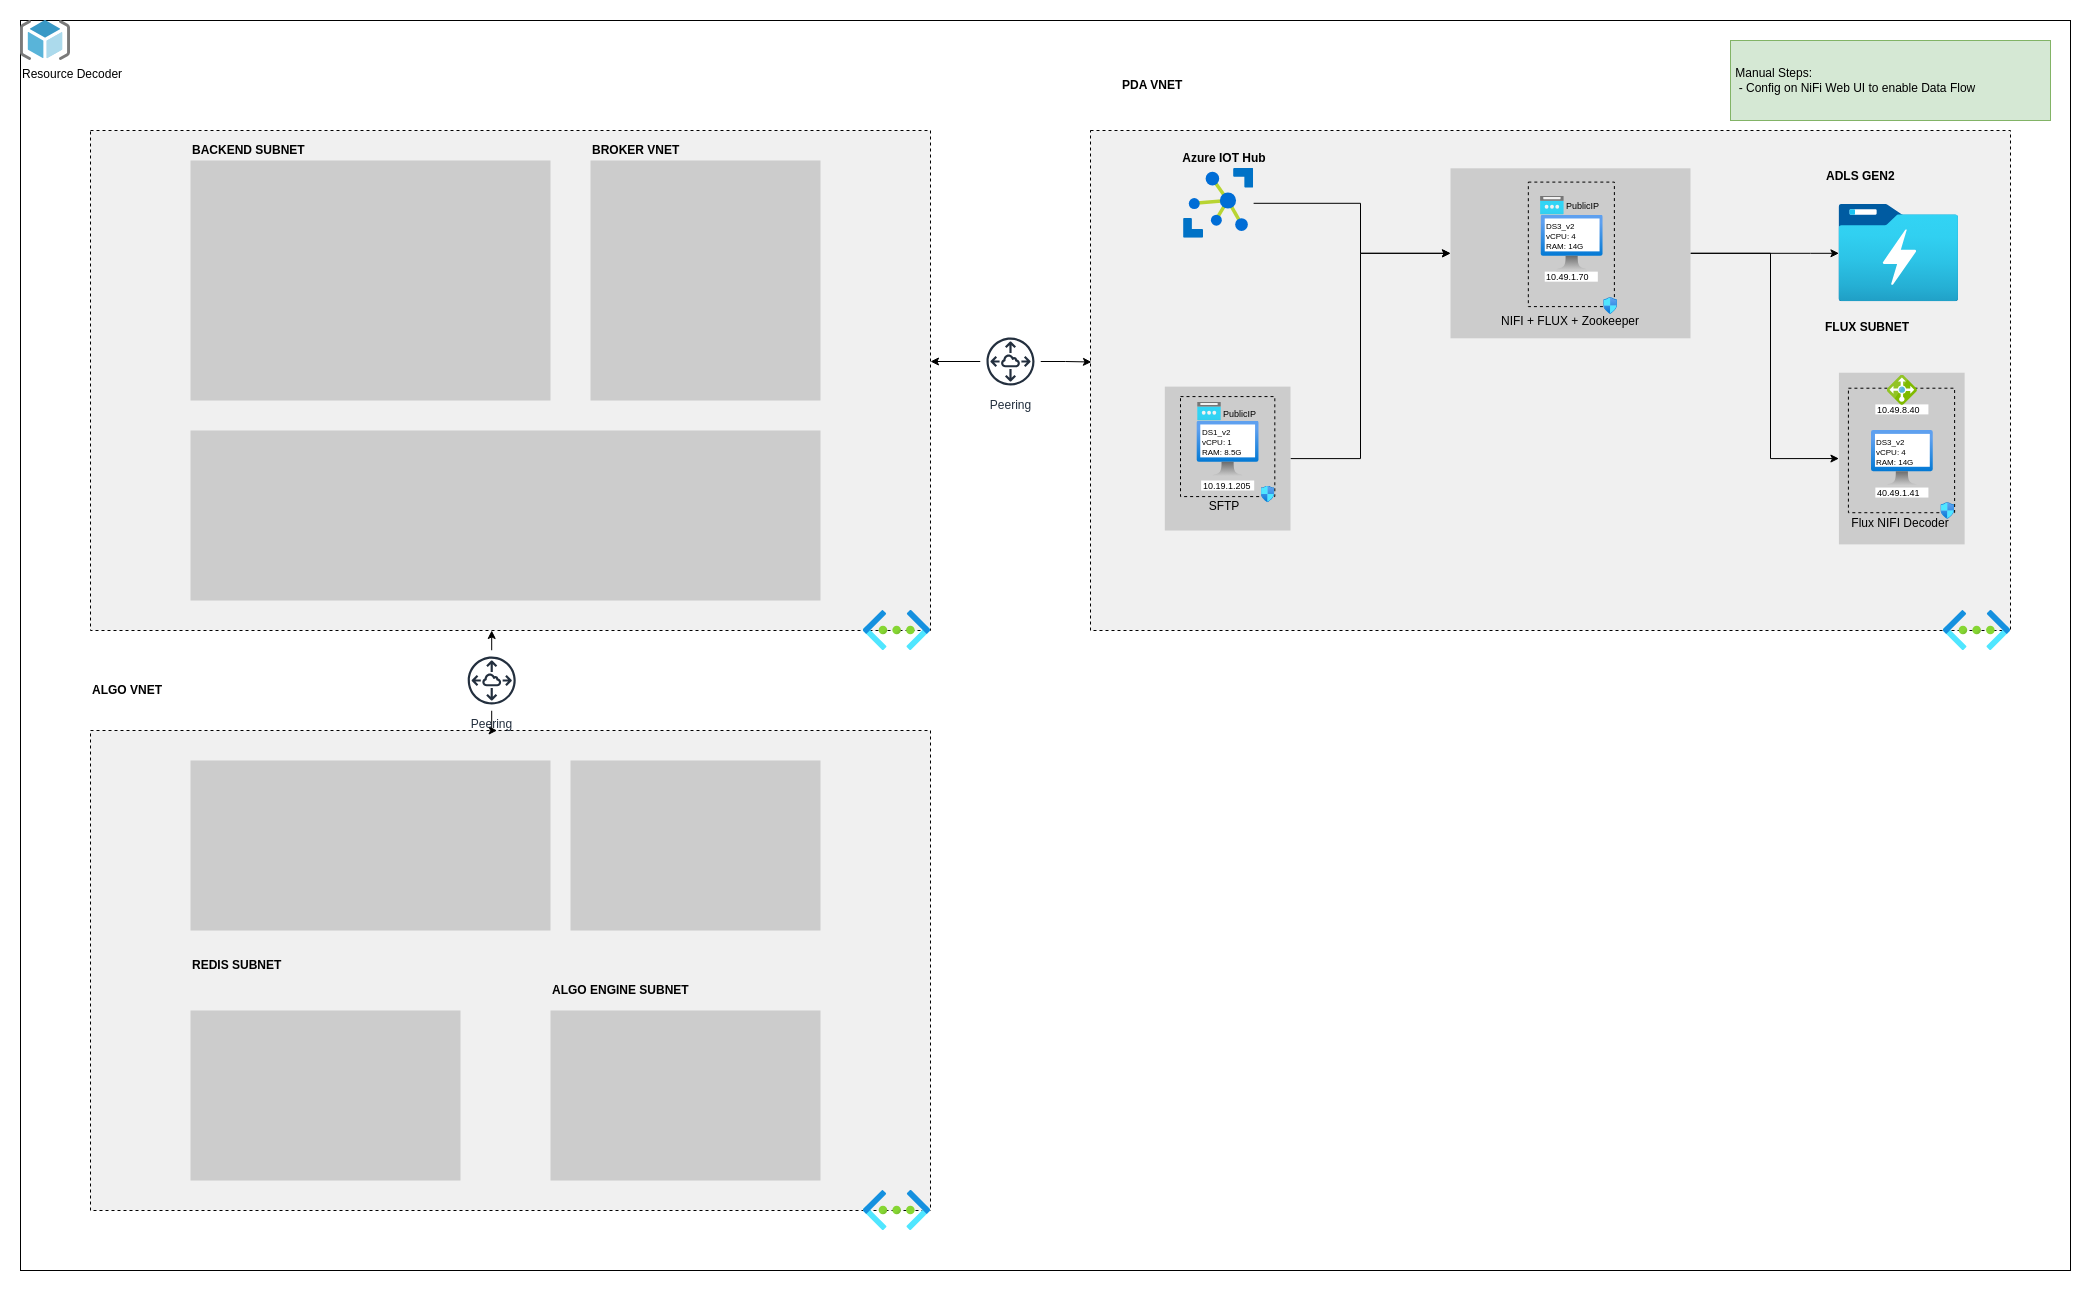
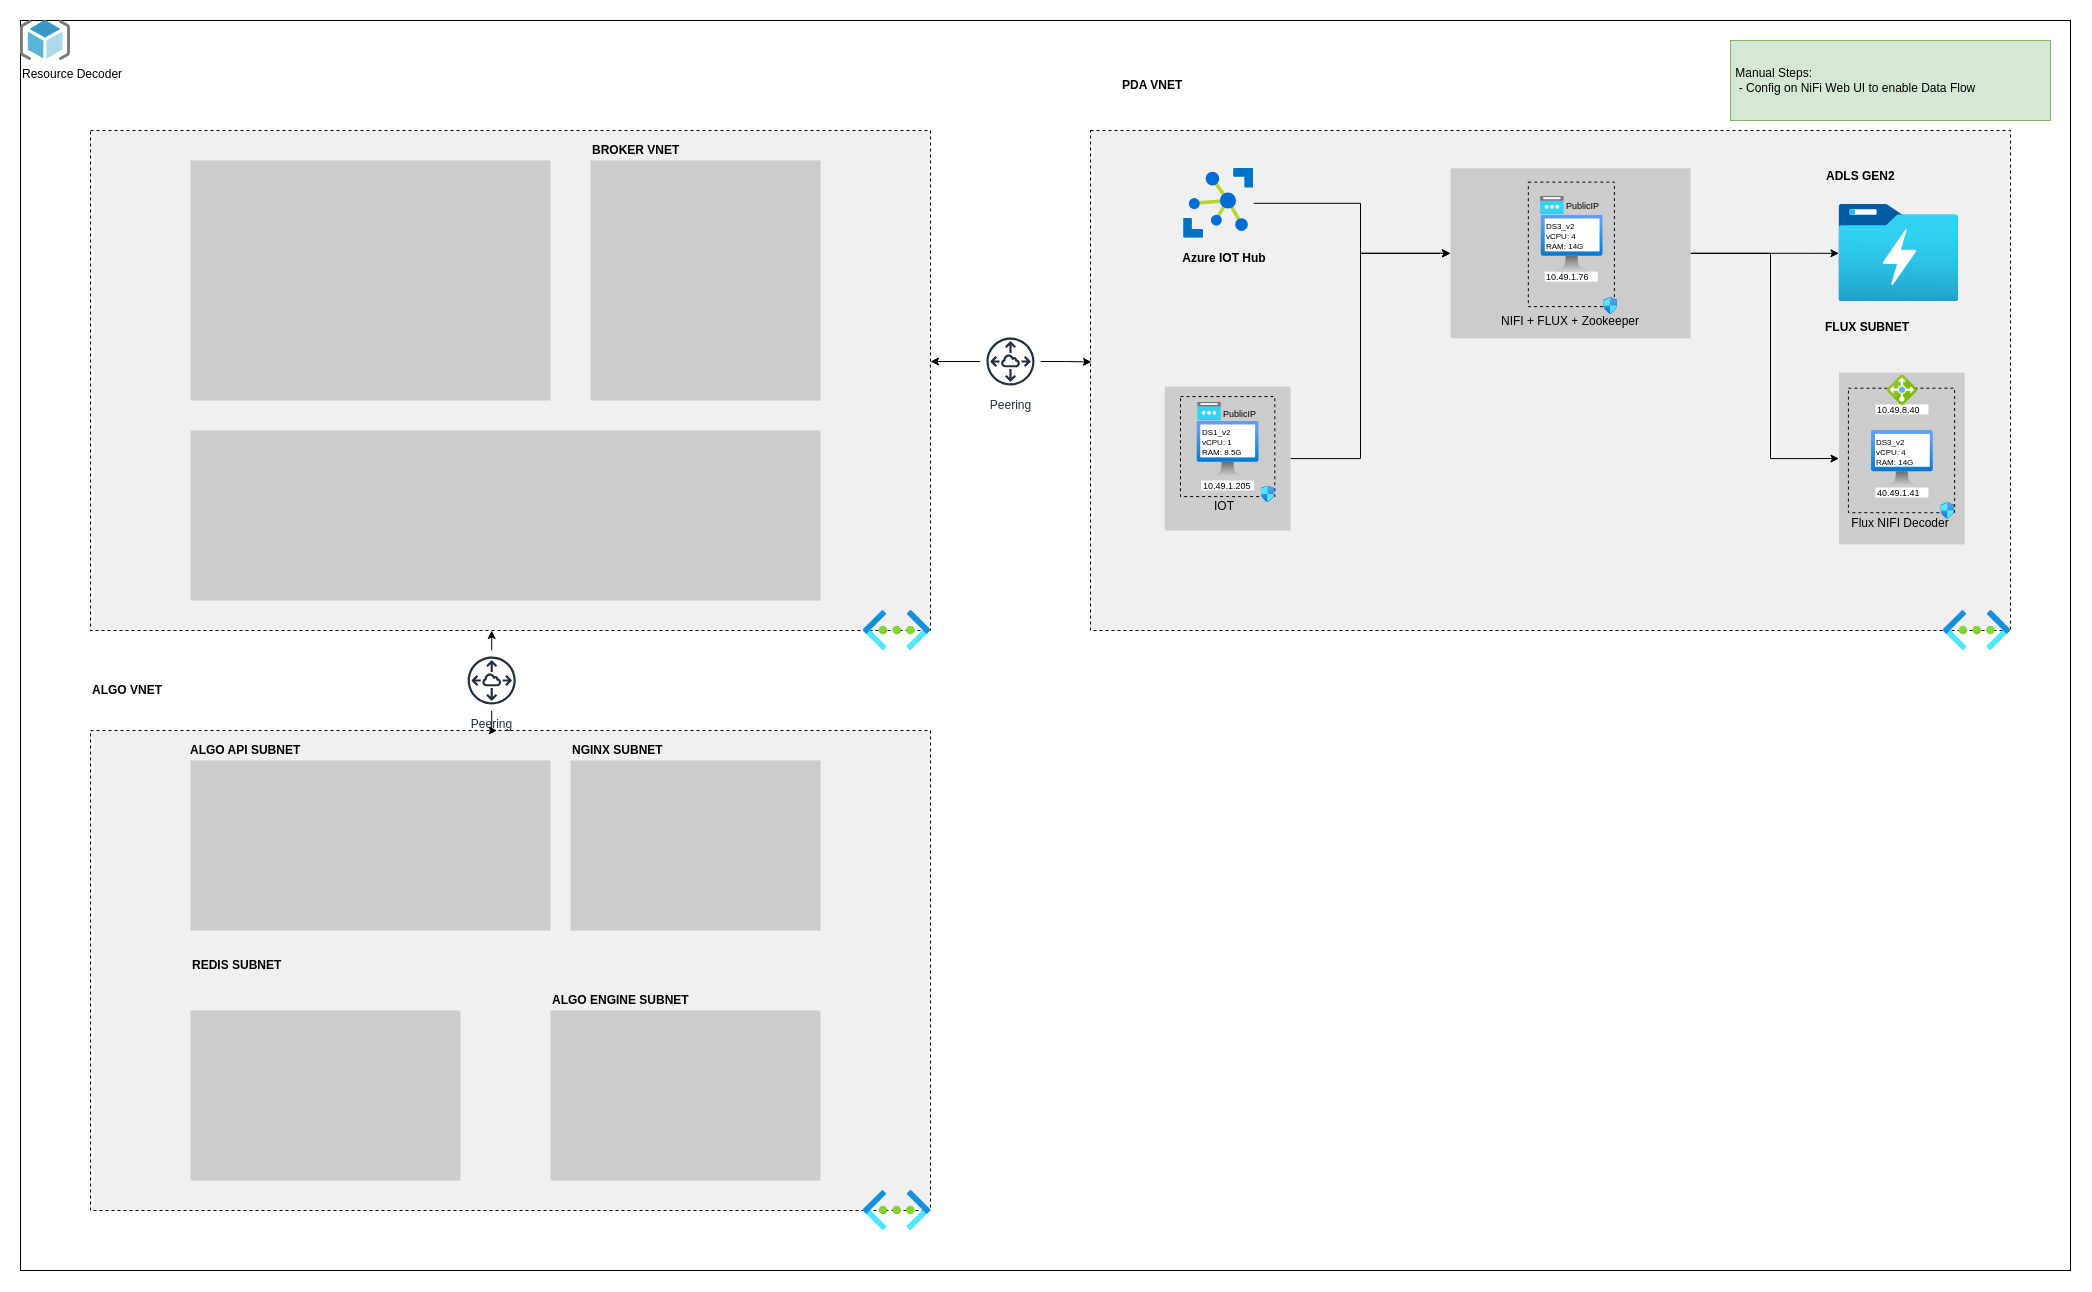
(271, 151) -> none
(1224, 158) -> (1224, 258)
(1572, 277) -> (1572, 277)
(1229, 486) -> (1229, 486)
(1225, 507) -> (1225, 507)
none -> (266, 751)
none -> (648, 751)
(628, 991) -> (628, 1001)
